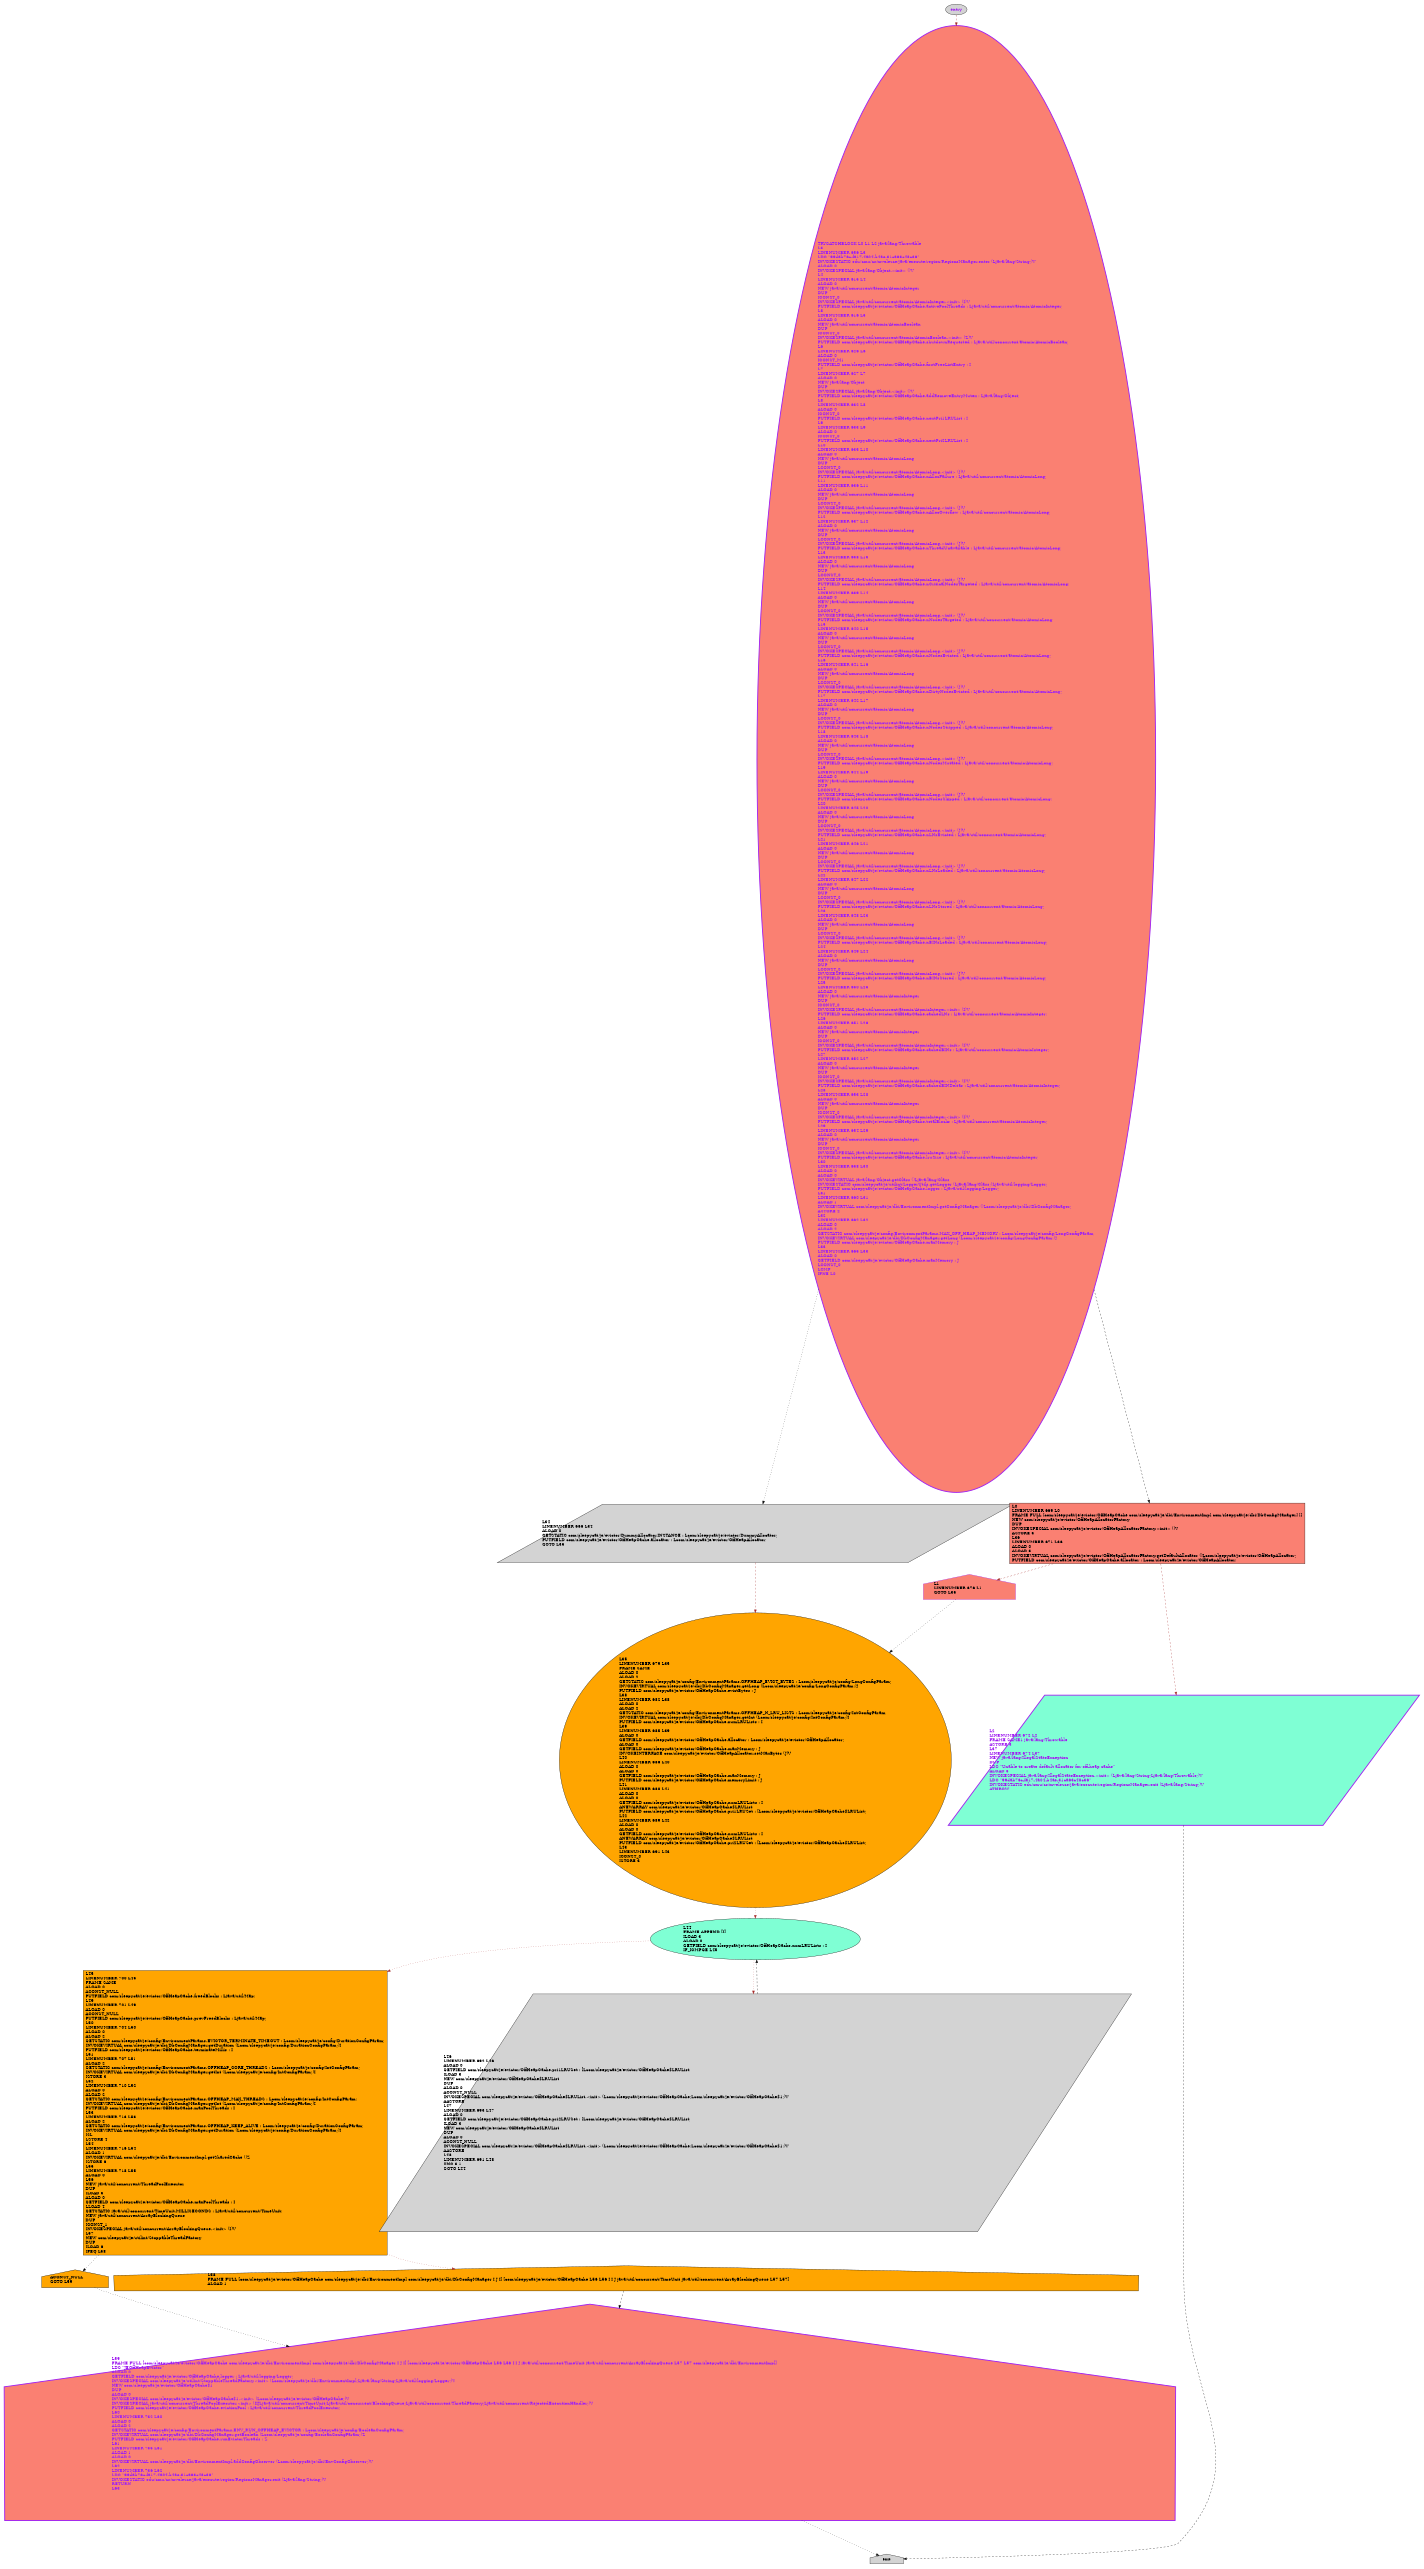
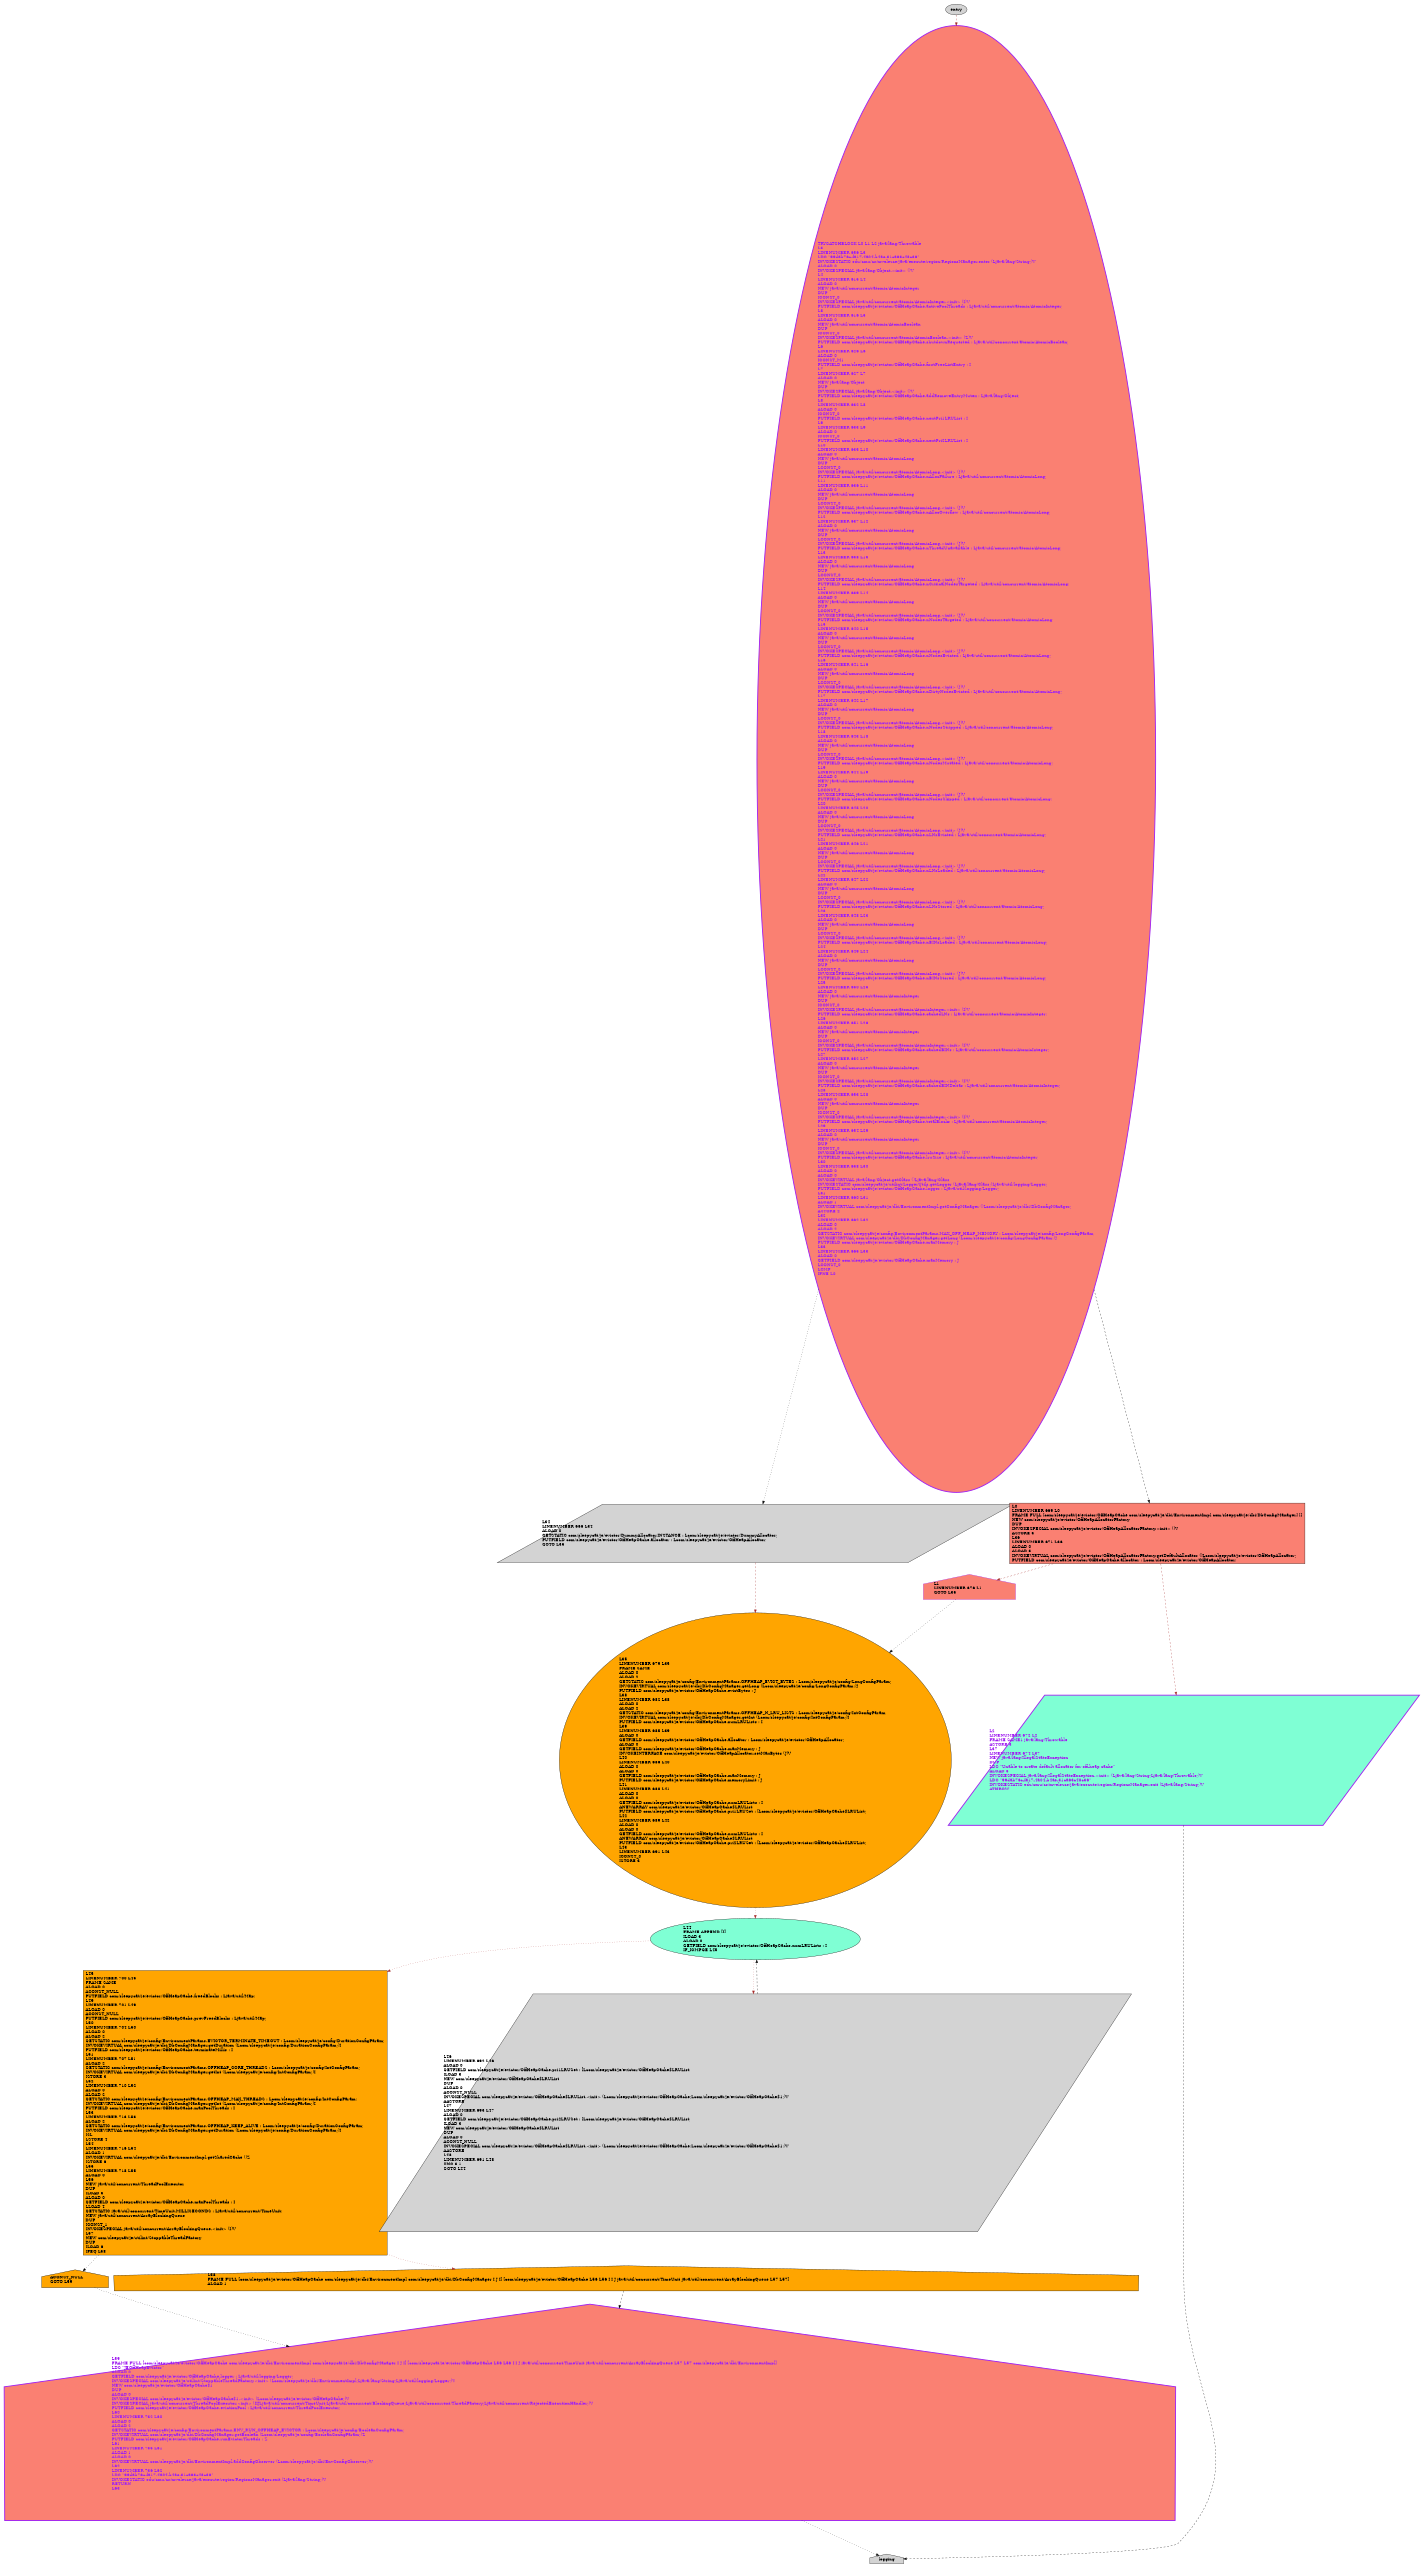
(956, 10) -> (956, 10)
(887, 2559) -> (887, 2559)
